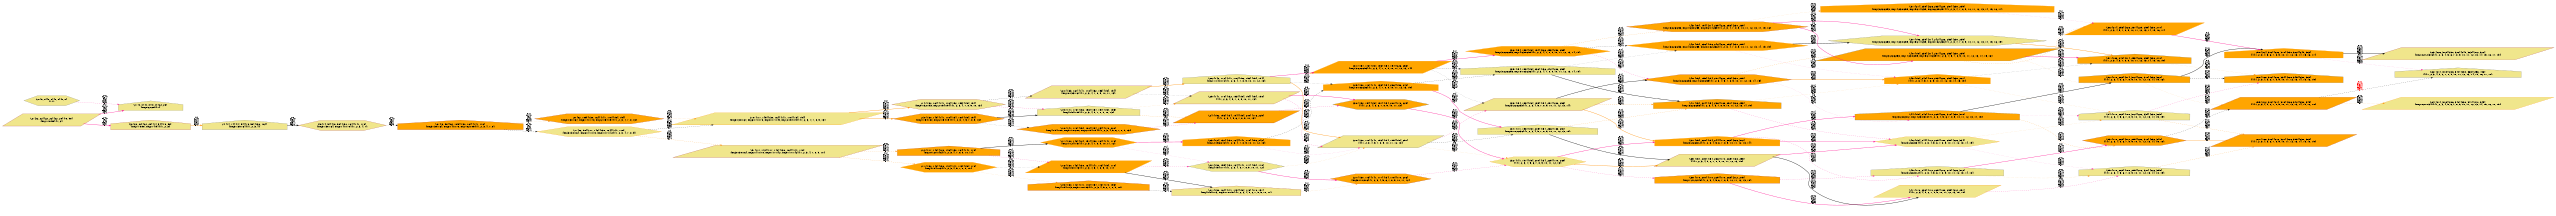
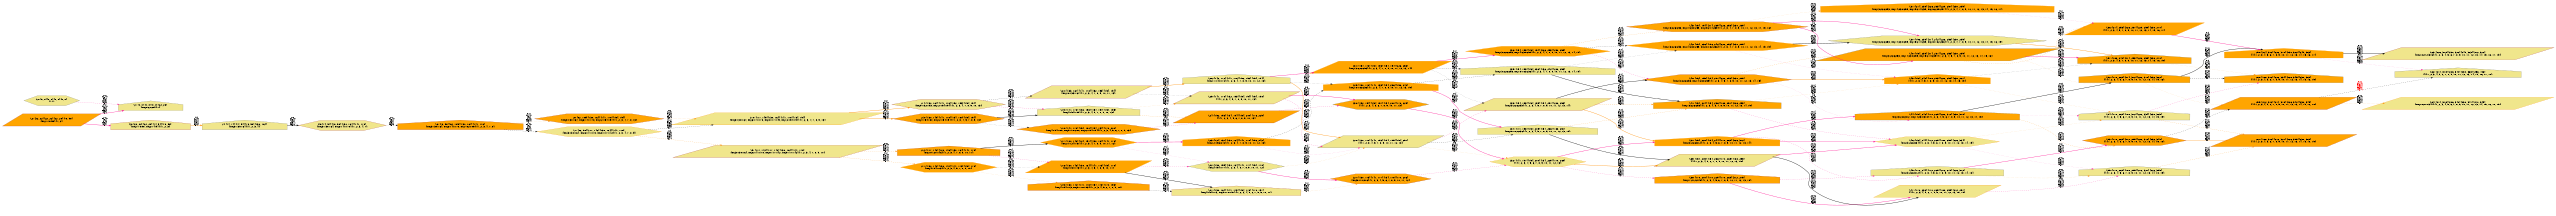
(52, 120) -> (52, 120)
